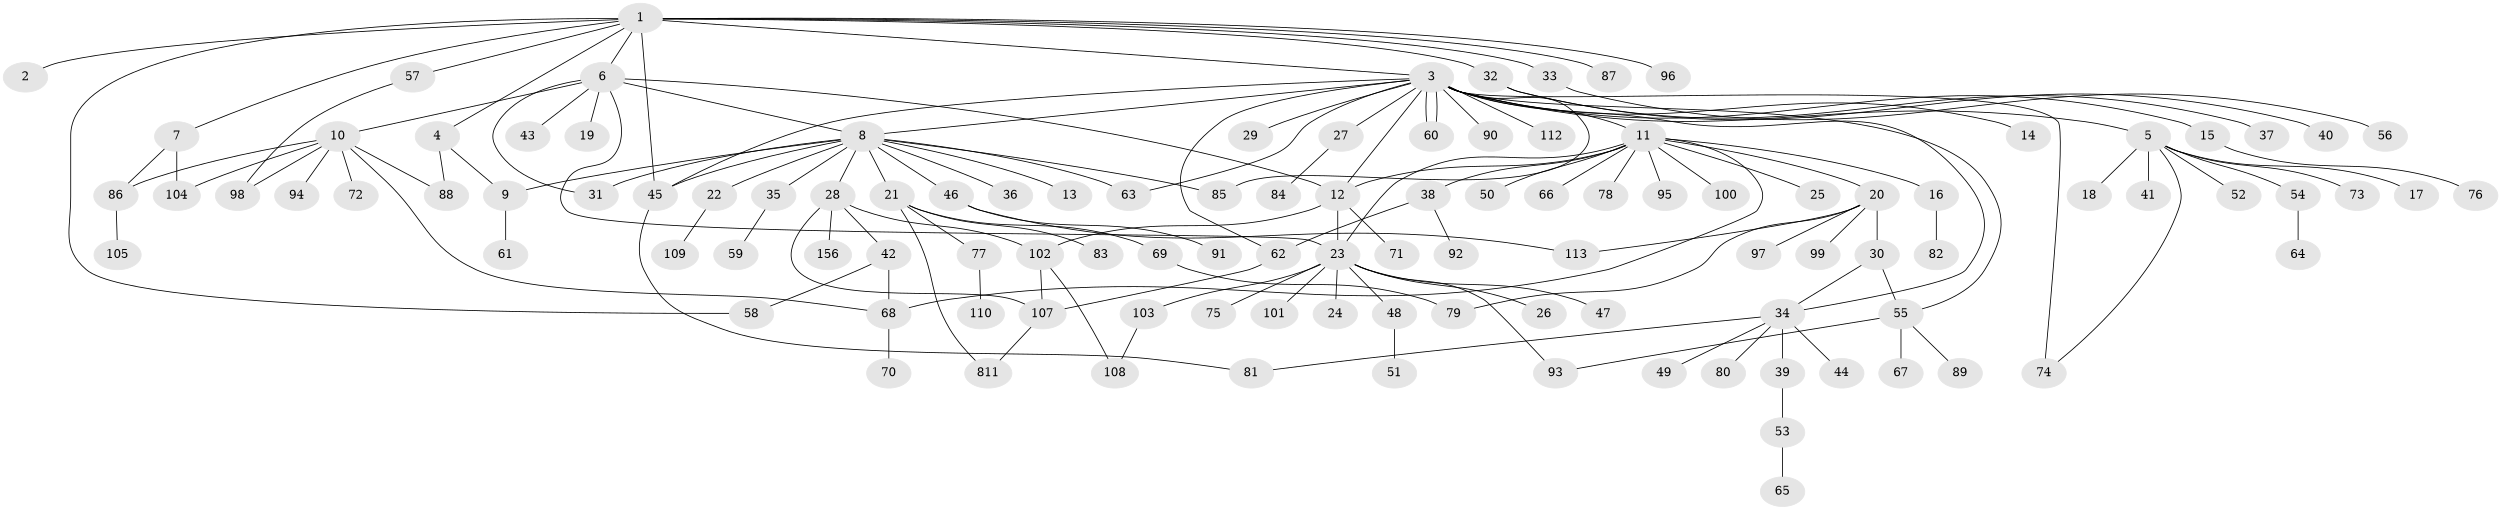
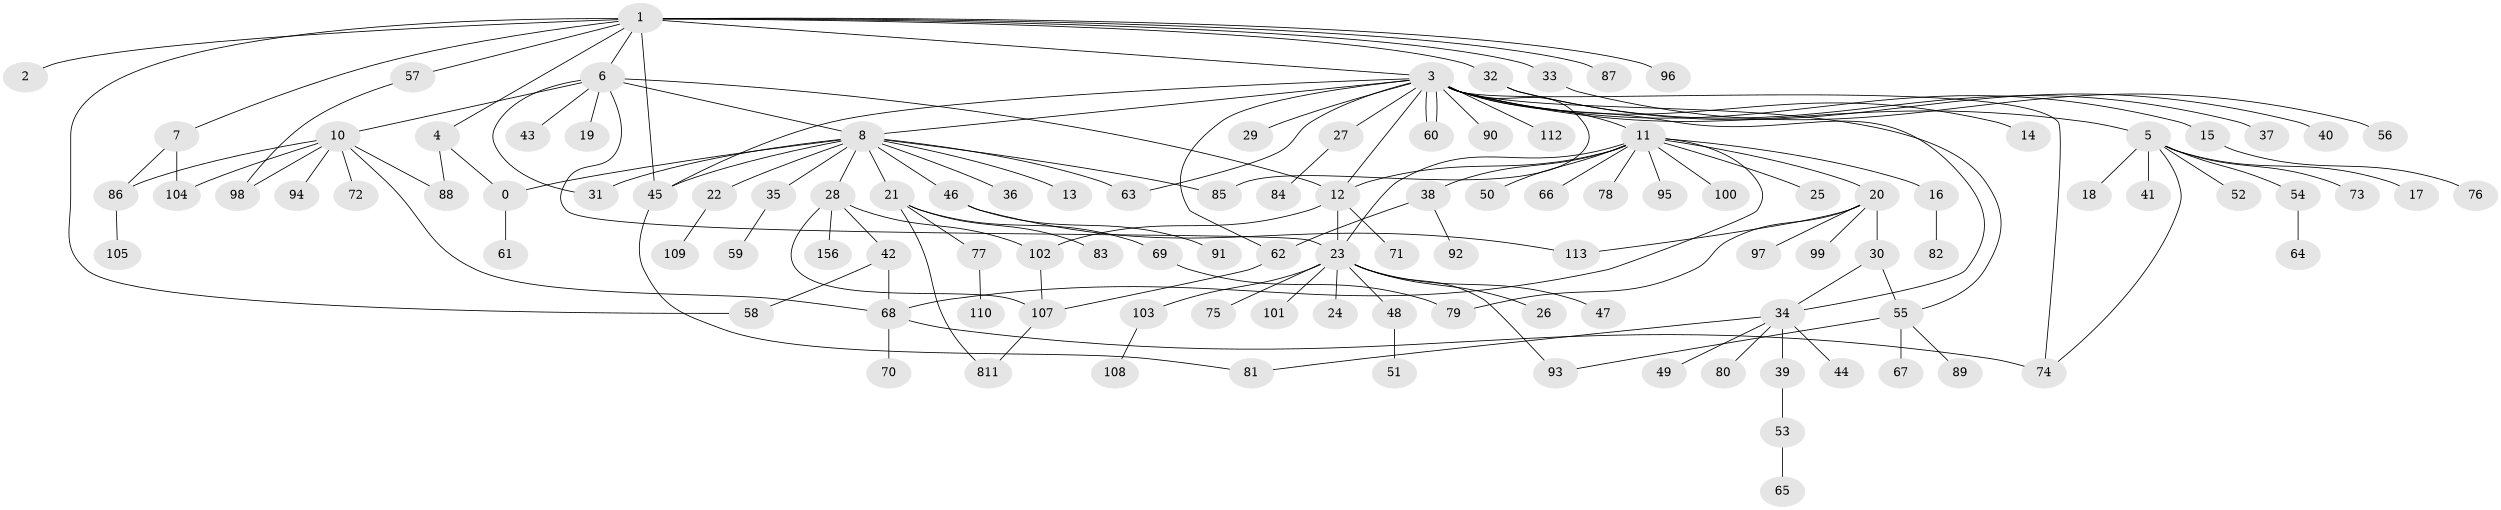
(506, 196) -> (506, 196)
(1082, 312) -> none
none -> (1467, 342)
